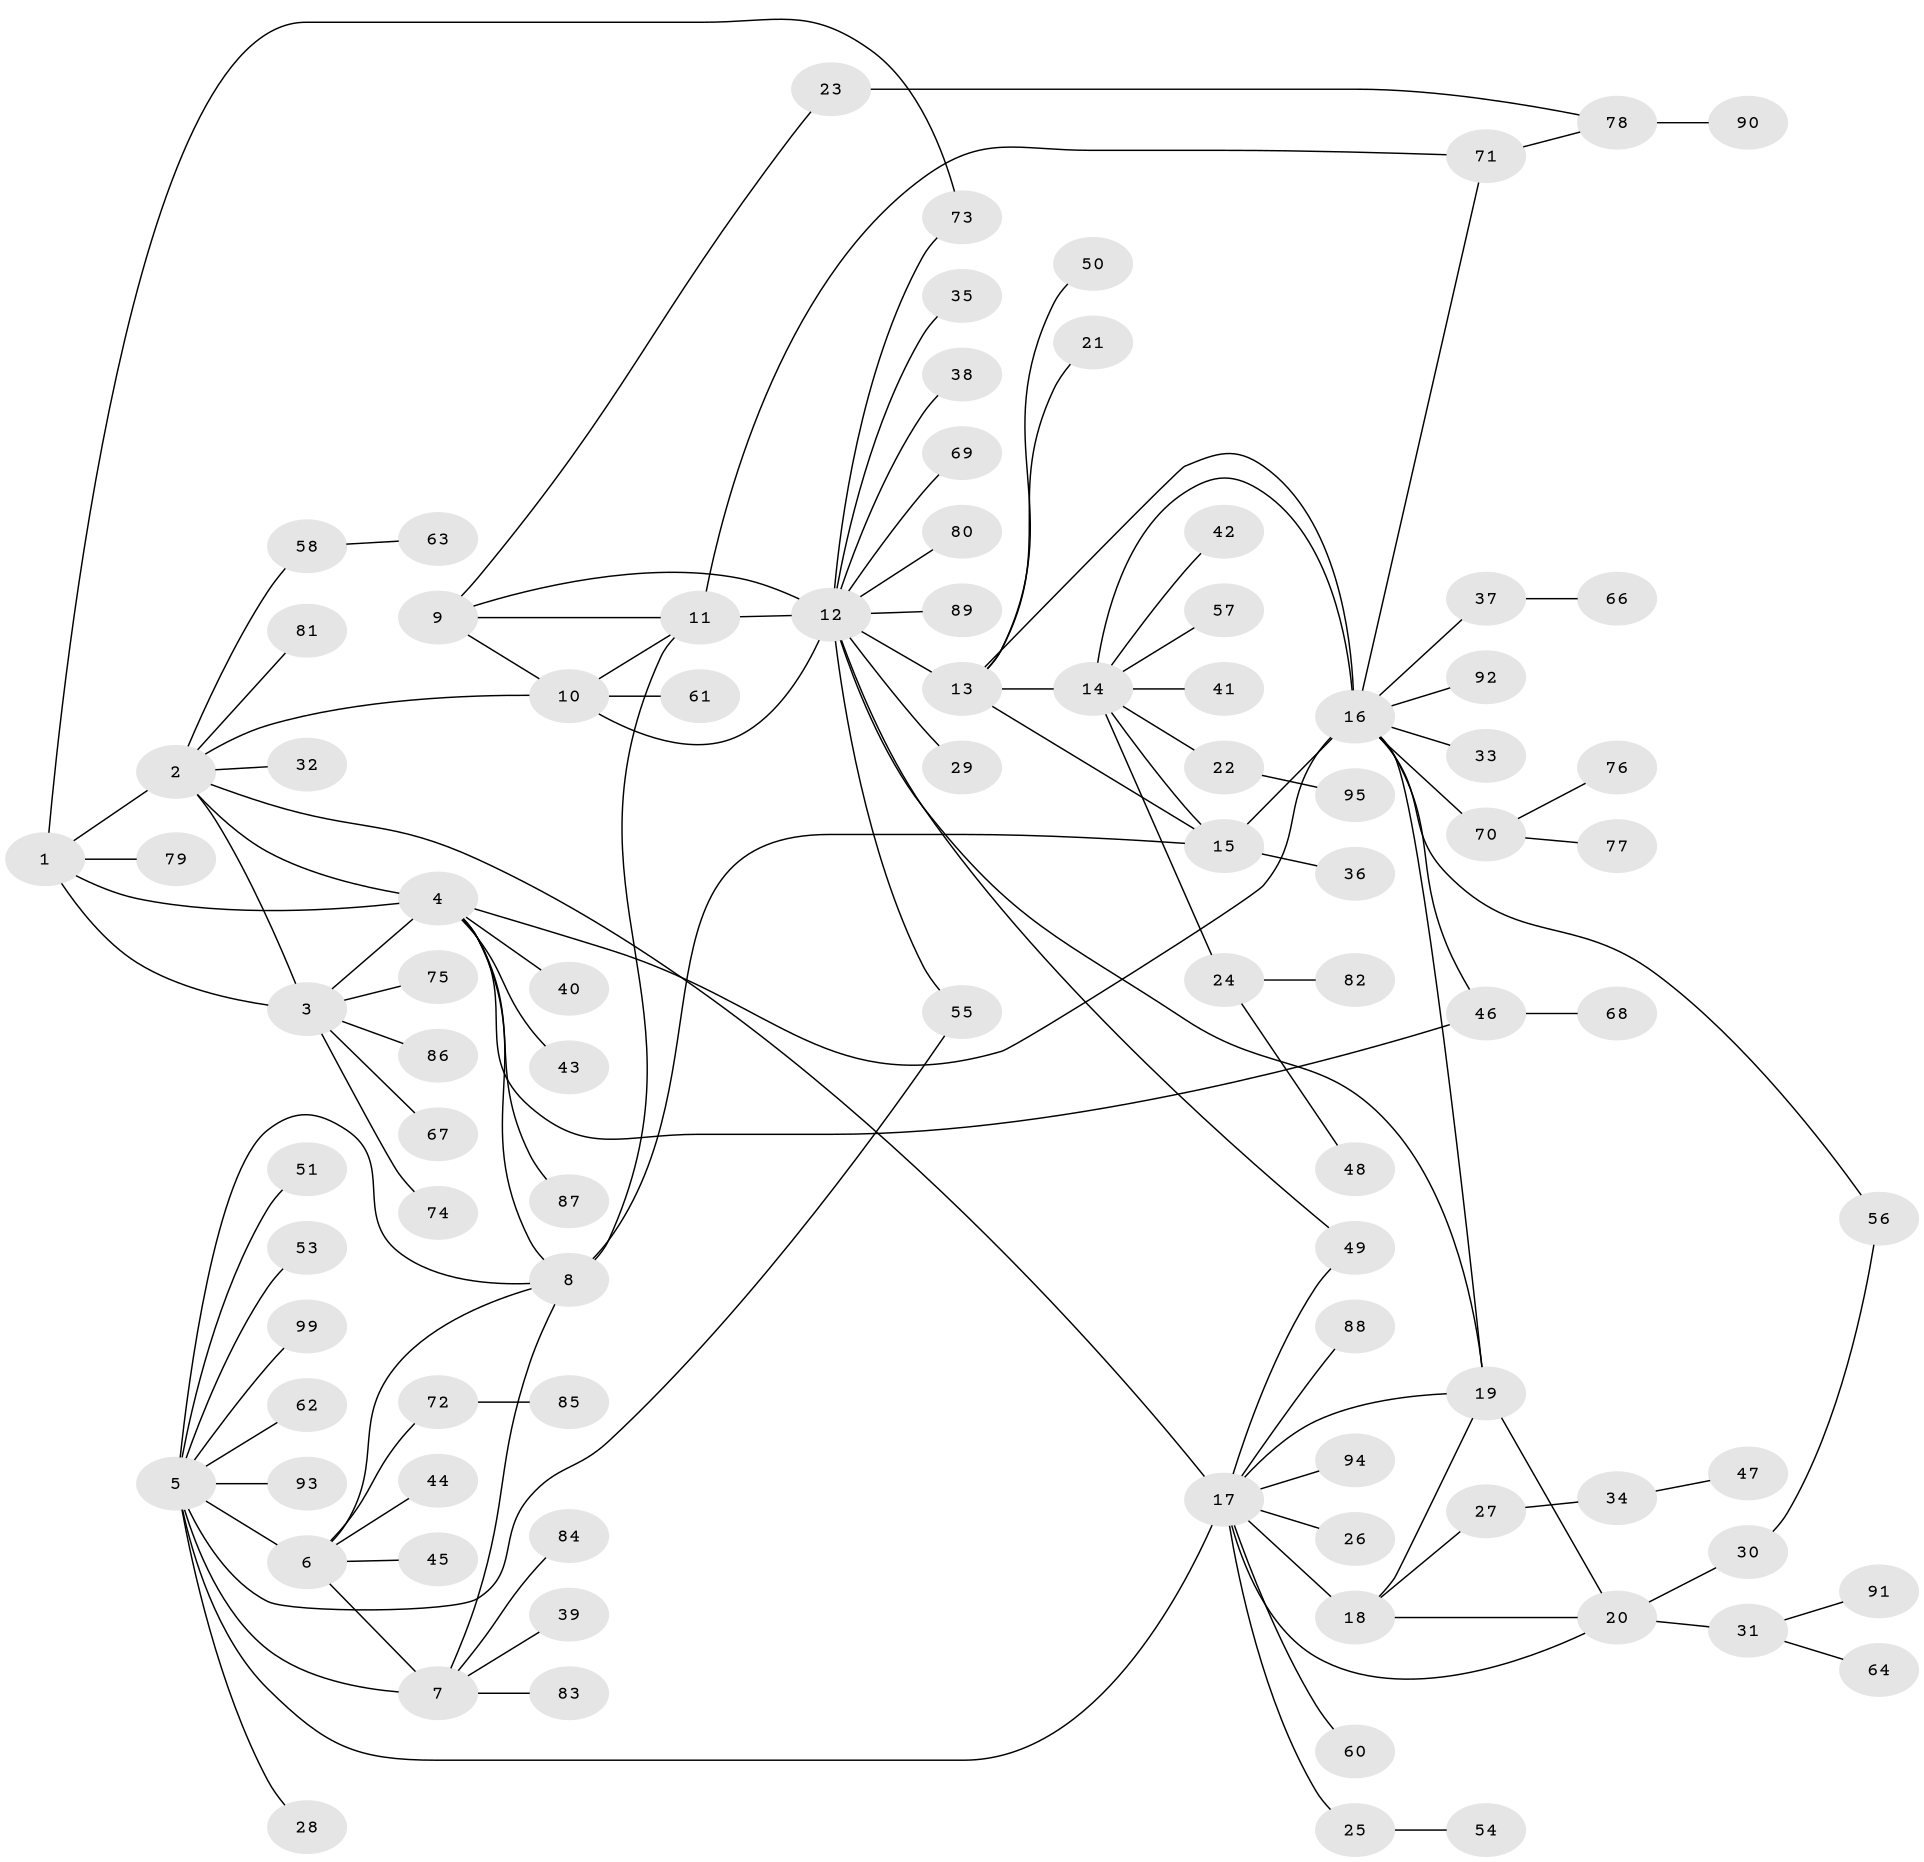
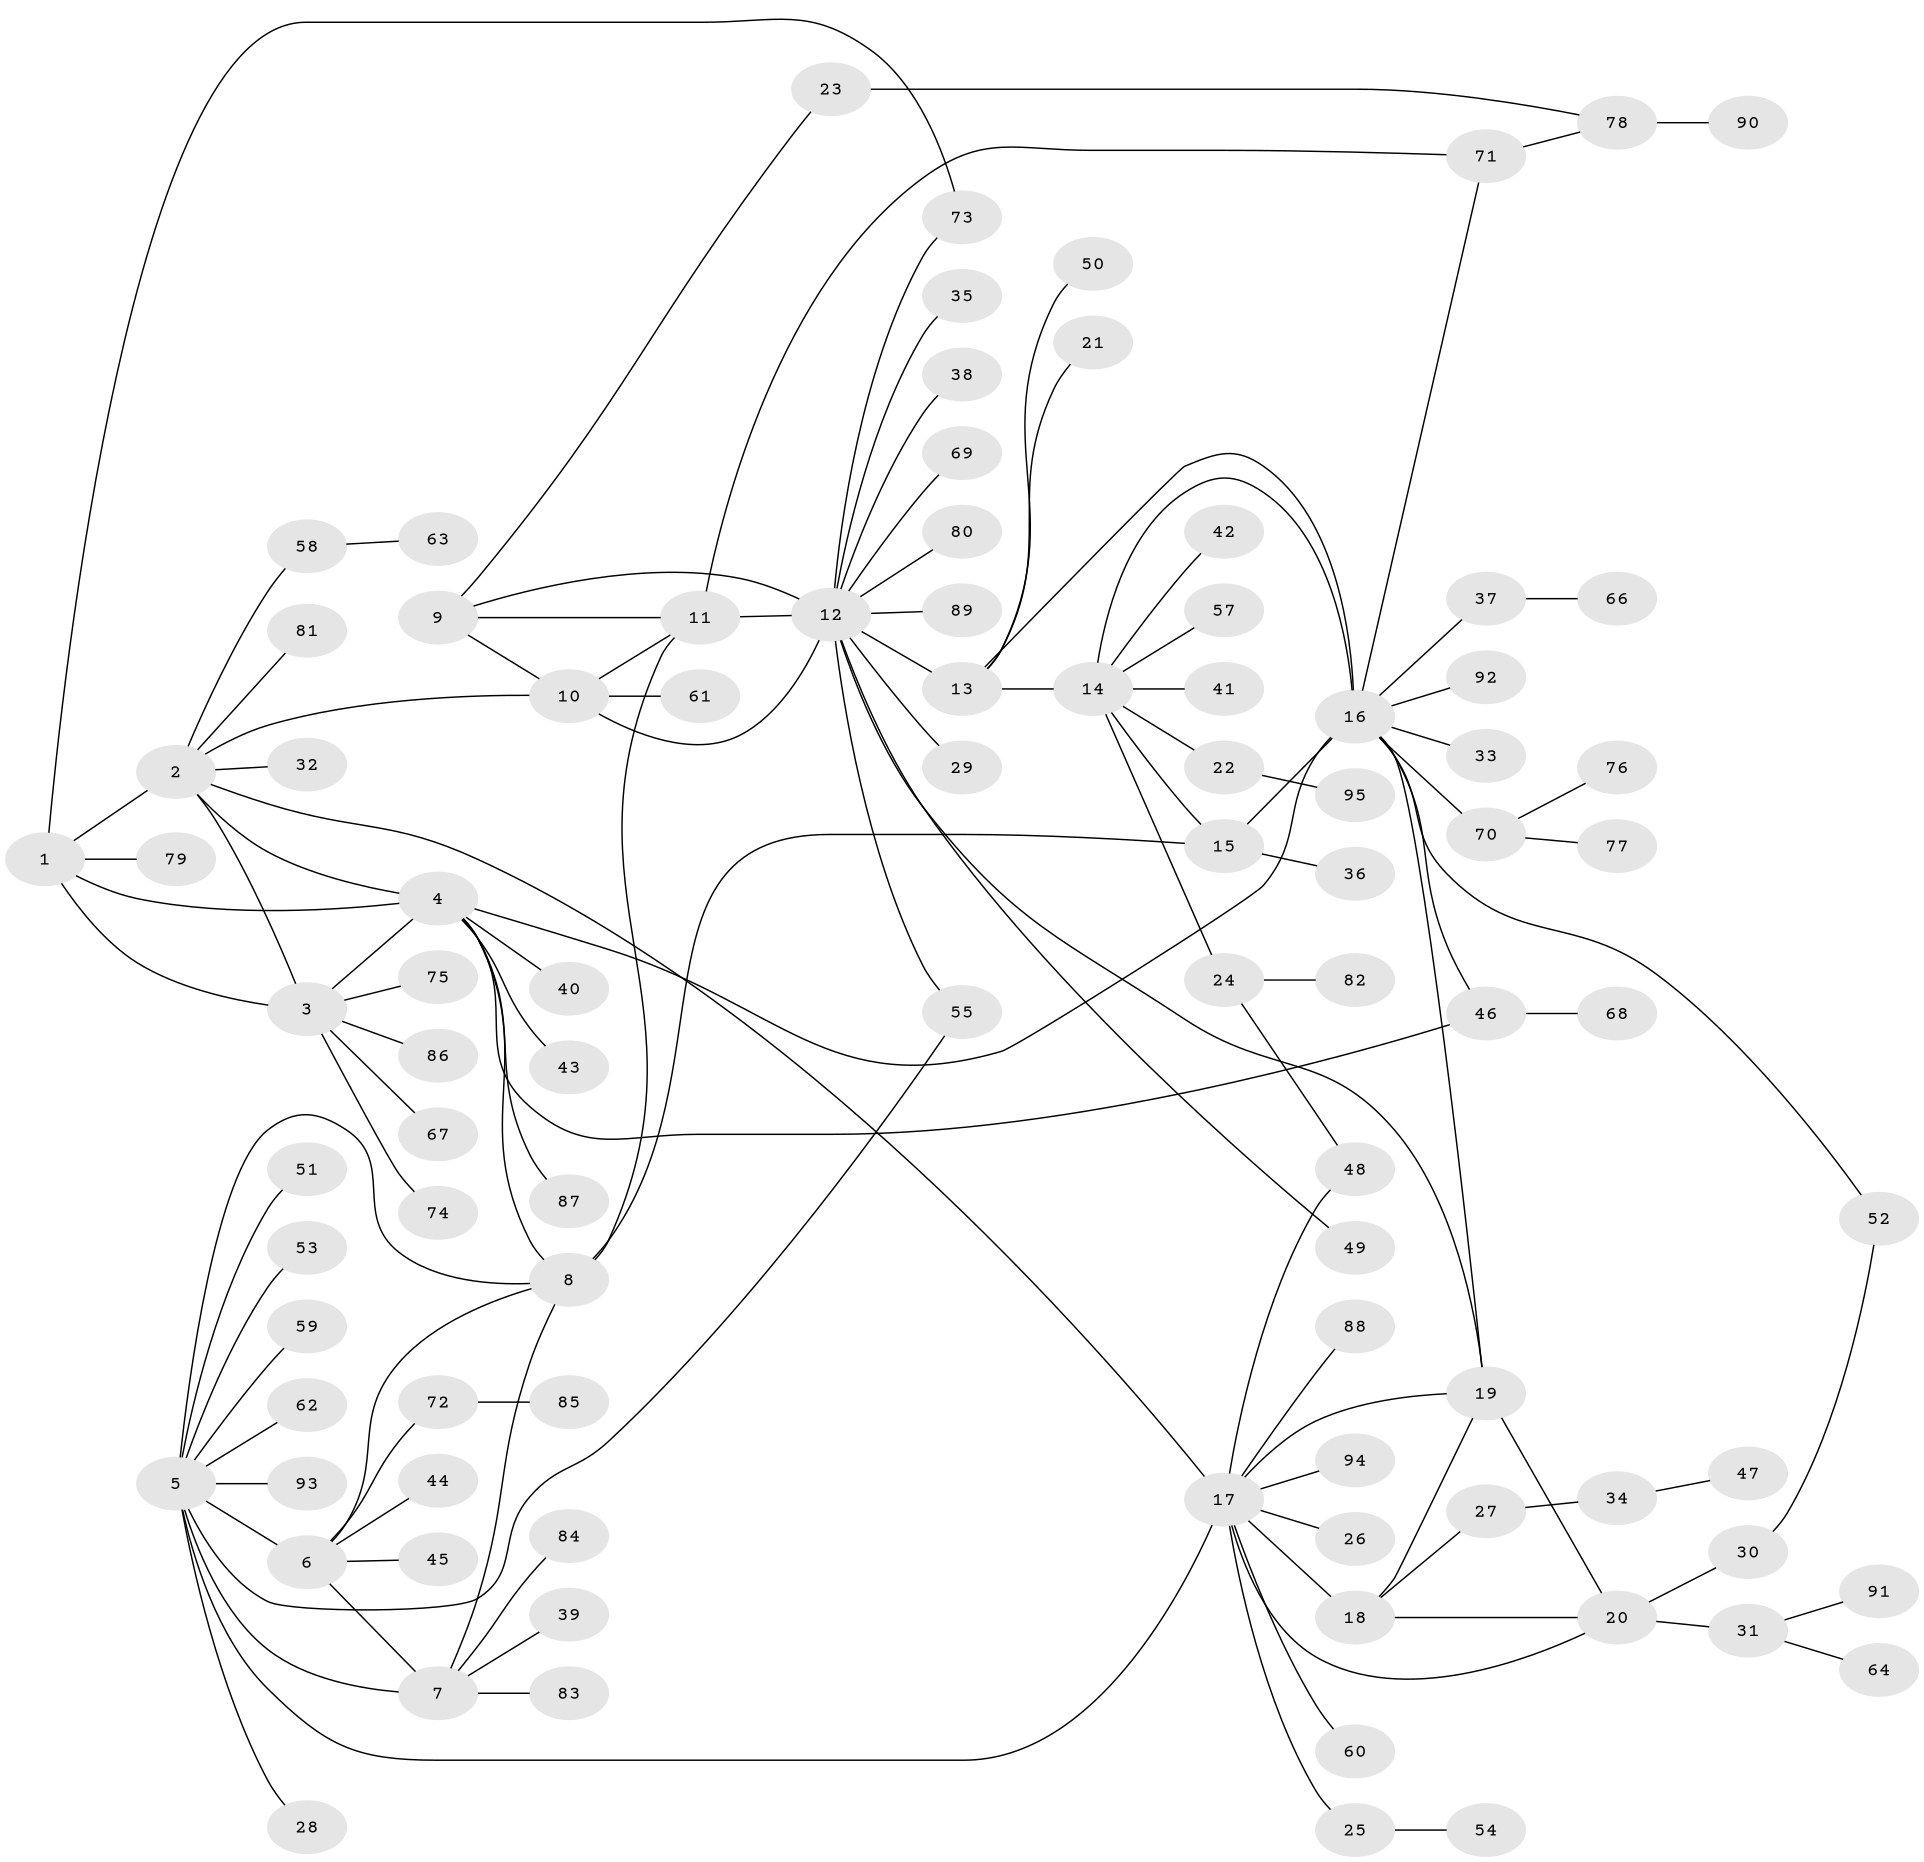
(1093, 768) -> none
(1879, 1219) -> (1879, 1219)
(307, 1326) -> (307, 1326)
(1273, 1367) -> (1265, 1326)
